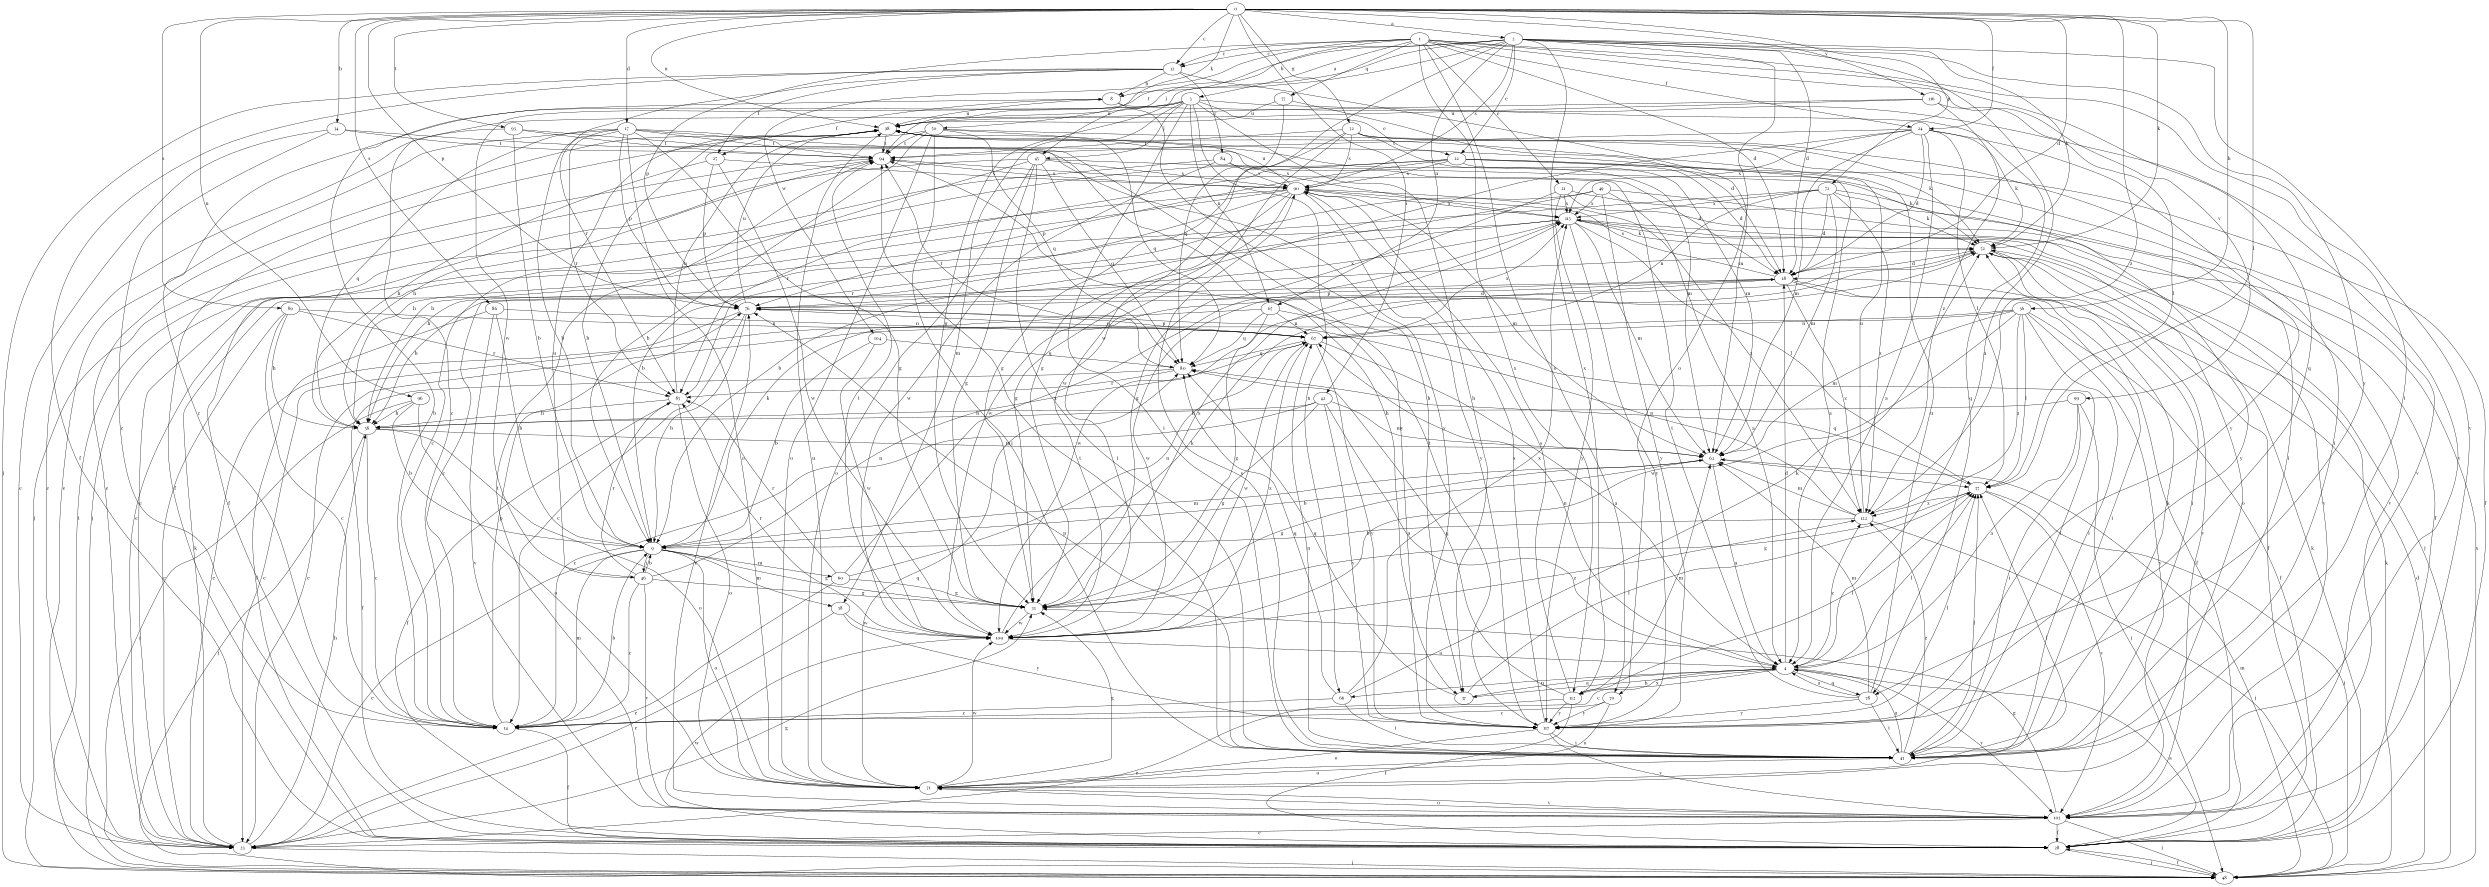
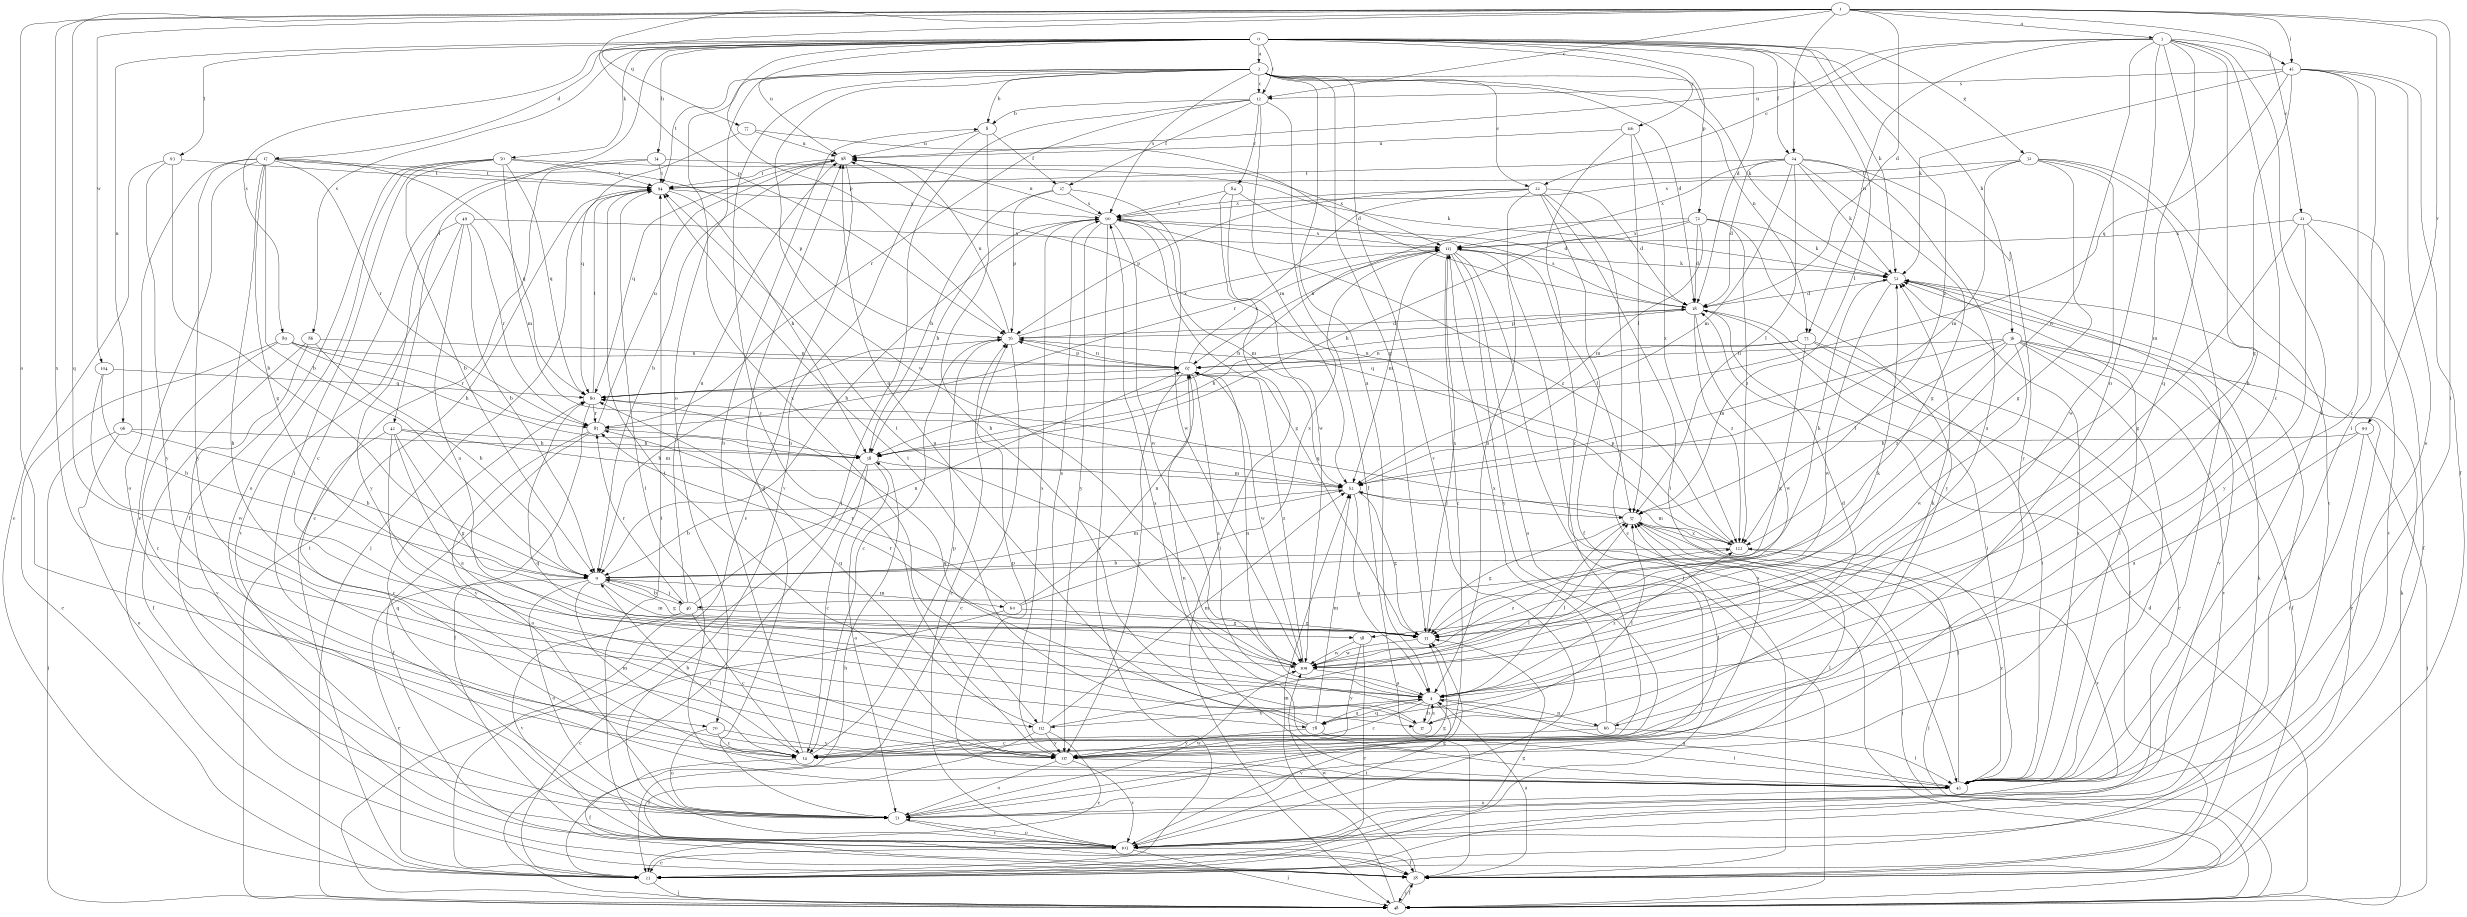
(1159, 173) -> (1727, 88)
(398, 231) -> (479, 214)
(1270, 309) -> (1807, 339)
(2168, 503) -> (2078, 533)
(2268, 567) -> none
